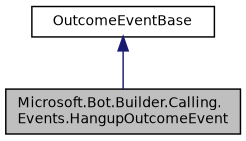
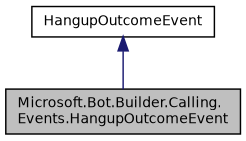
(123, 22) -> (123, 22)
